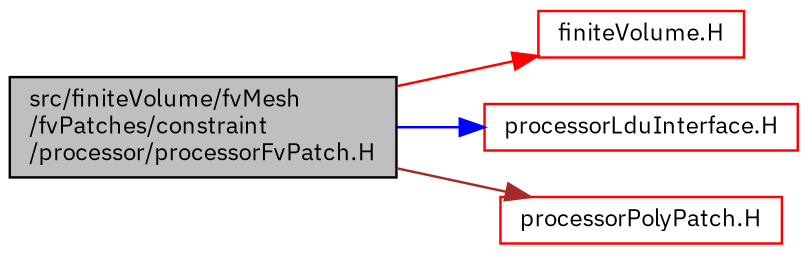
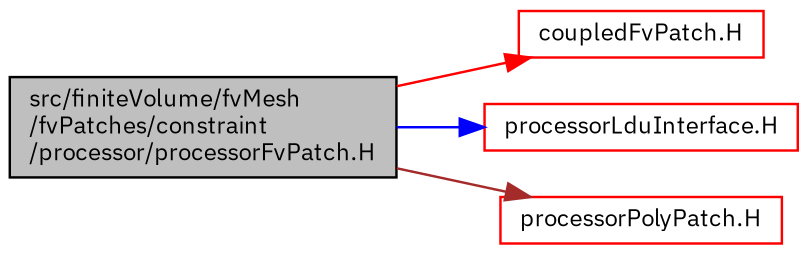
(641, 34) -> (641, 34)
